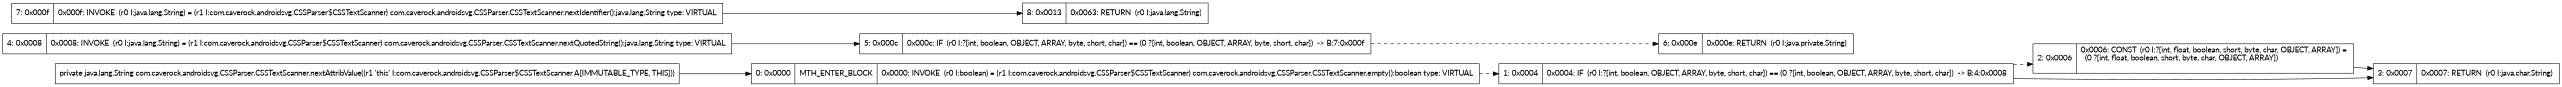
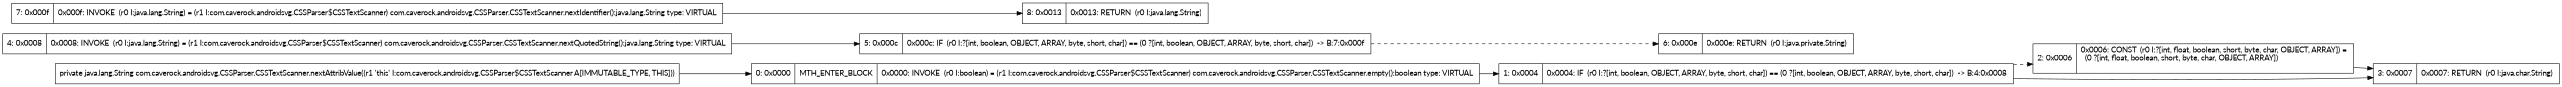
(1137, 13) -> (1137, 13)
(1486, 74) -> (1486, 74)
